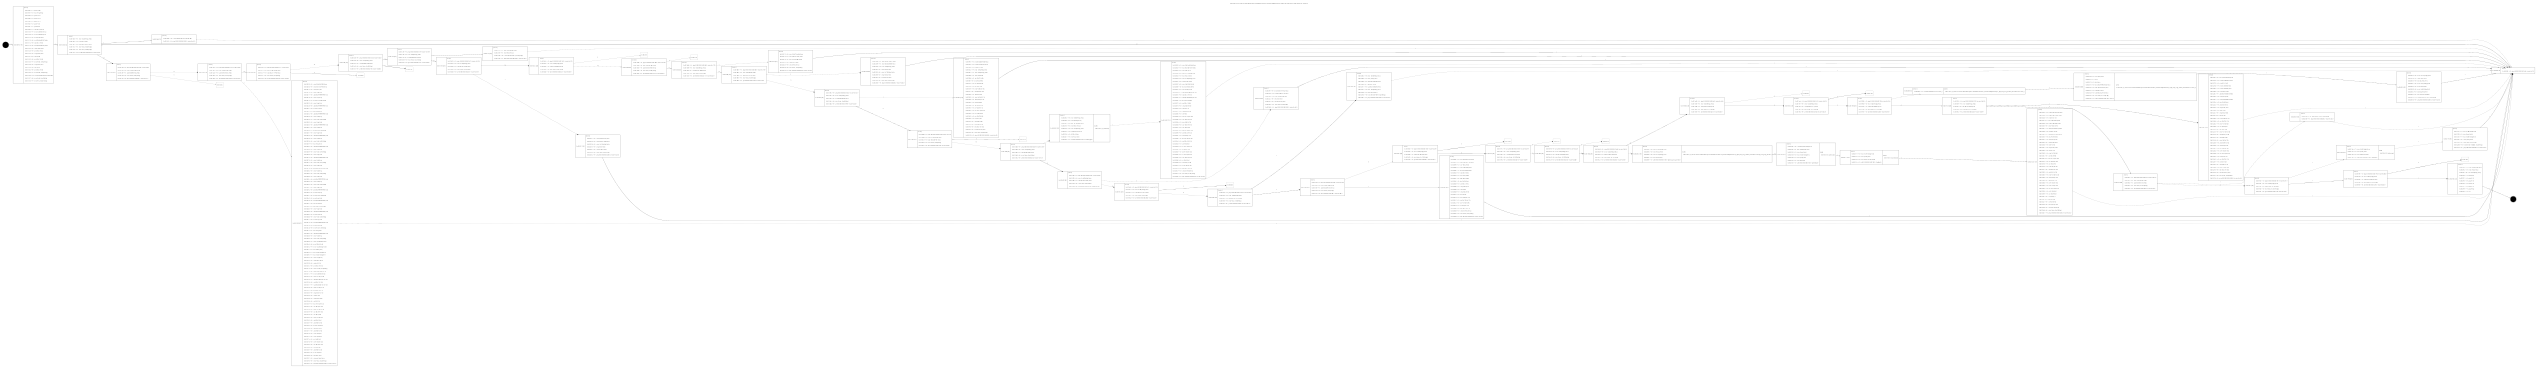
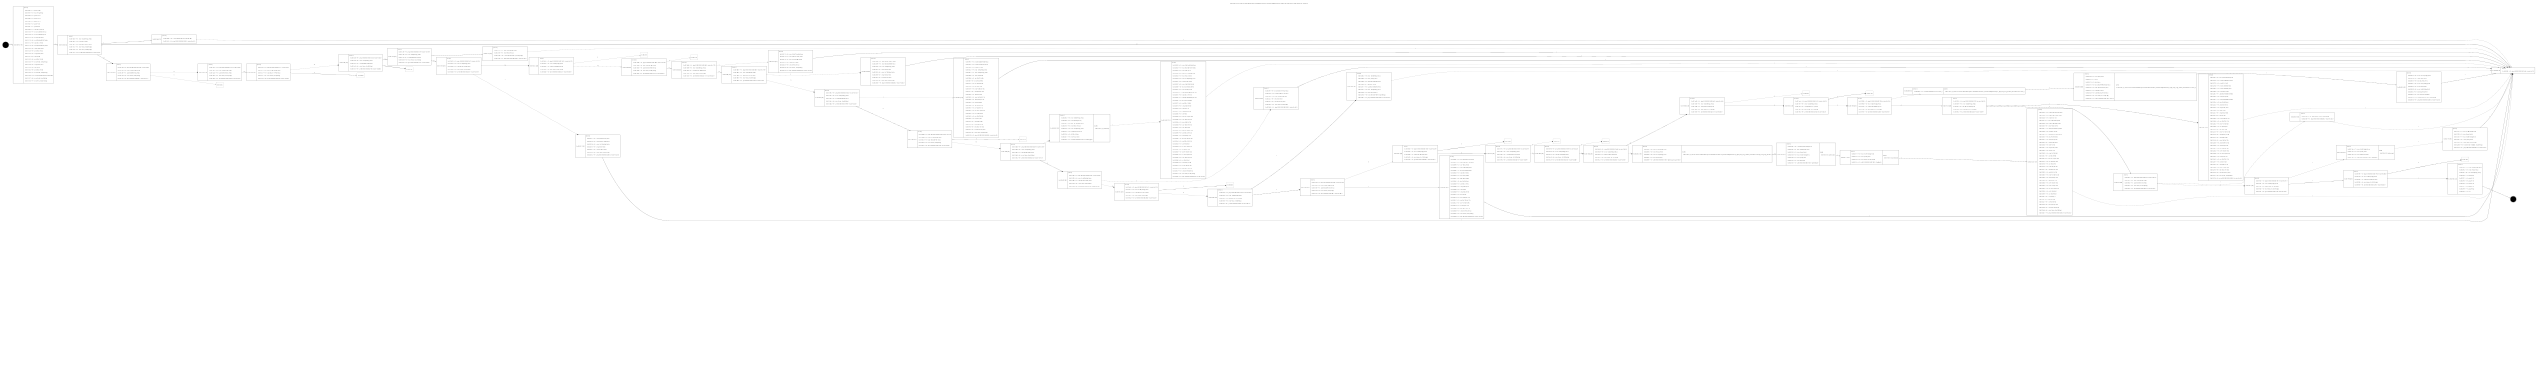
(314, 223) -> none
